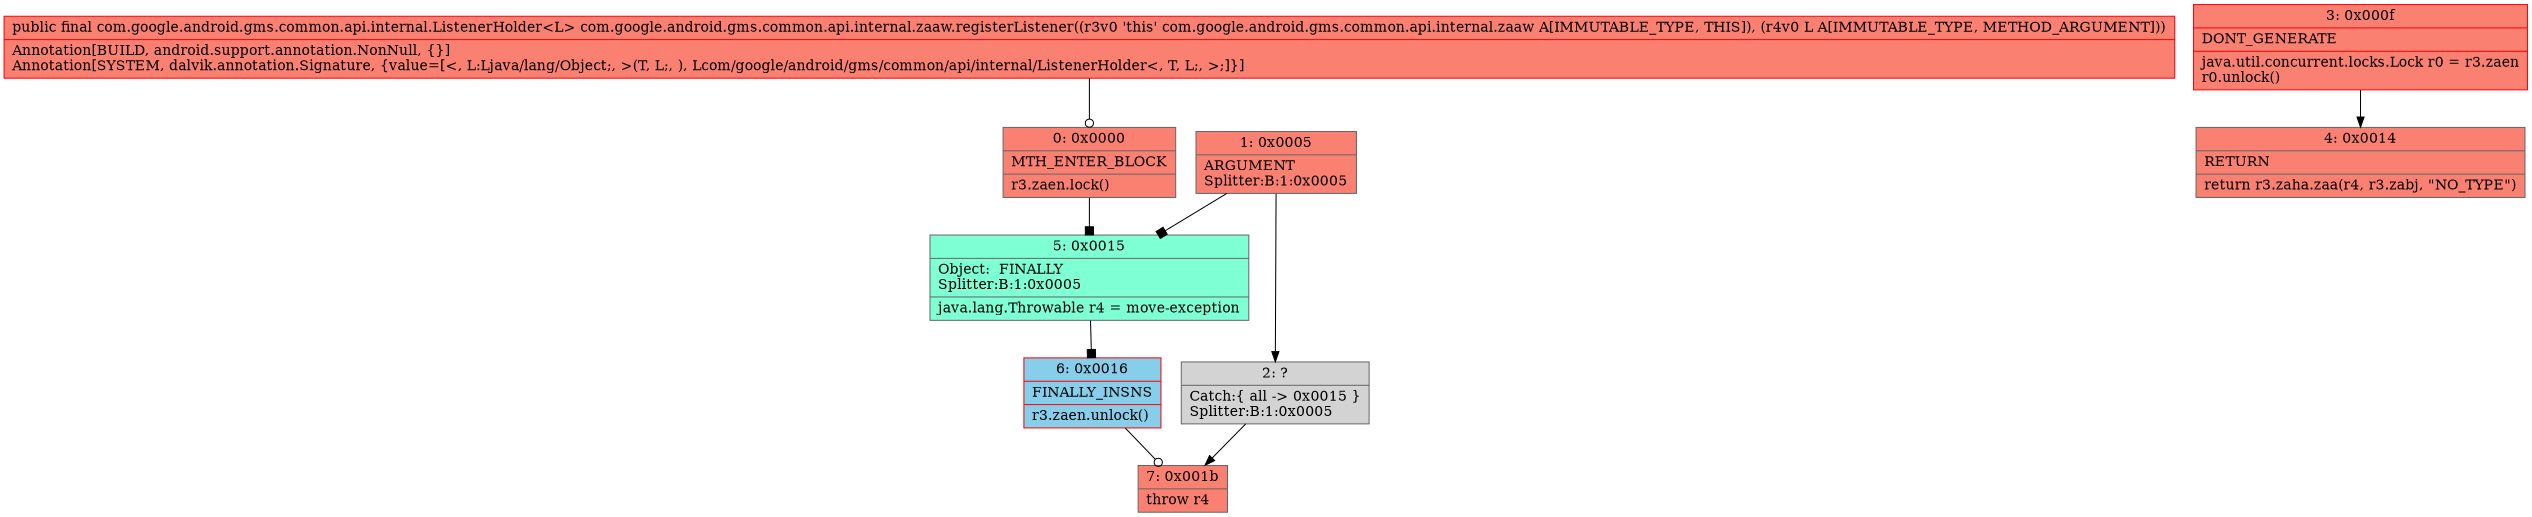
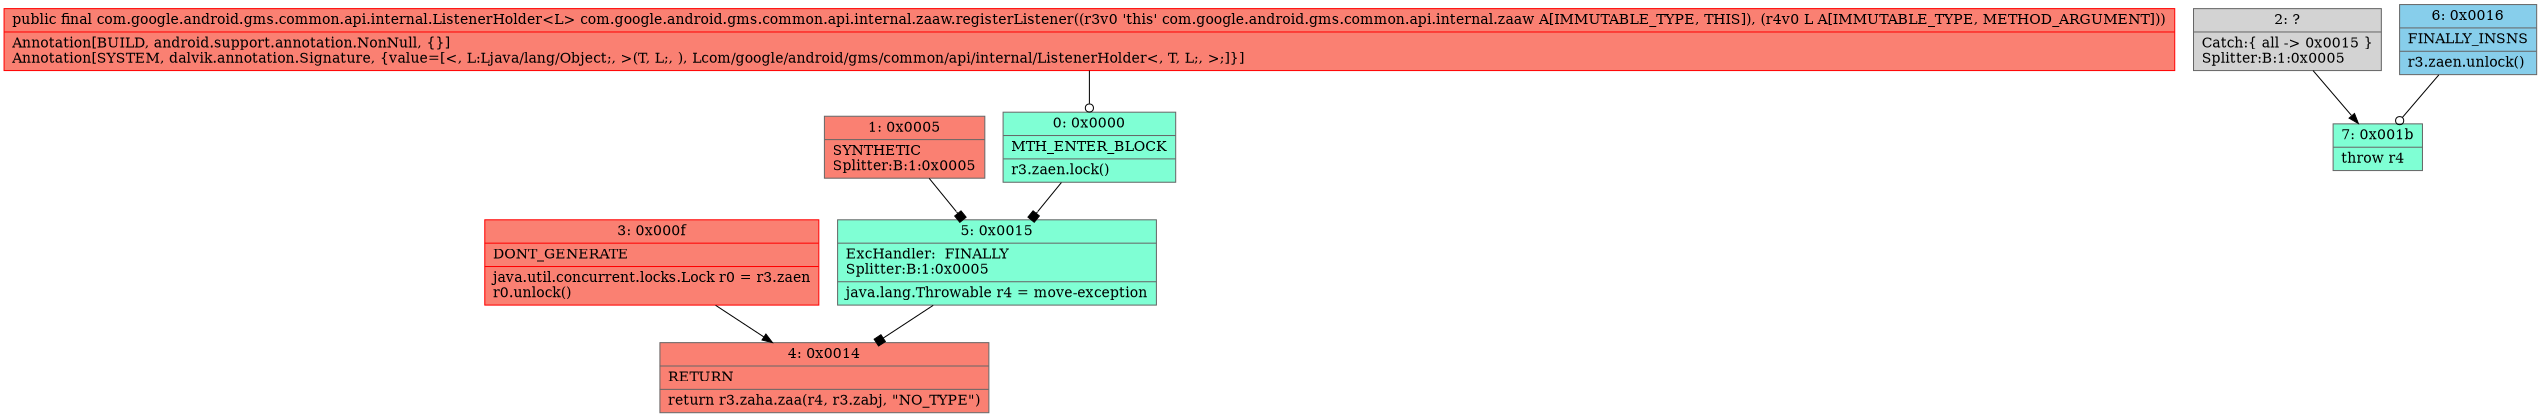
(1089, 162) -> (1089, 147)
(1250, 166) -> (877, 151)
(1001, 270) -> (927, 254)
(1276, 273) -> none
(1091, 334) -> (909, 321)
(1092, 393) -> (2468, 40)
(1183, 489) -> (2378, 147)
